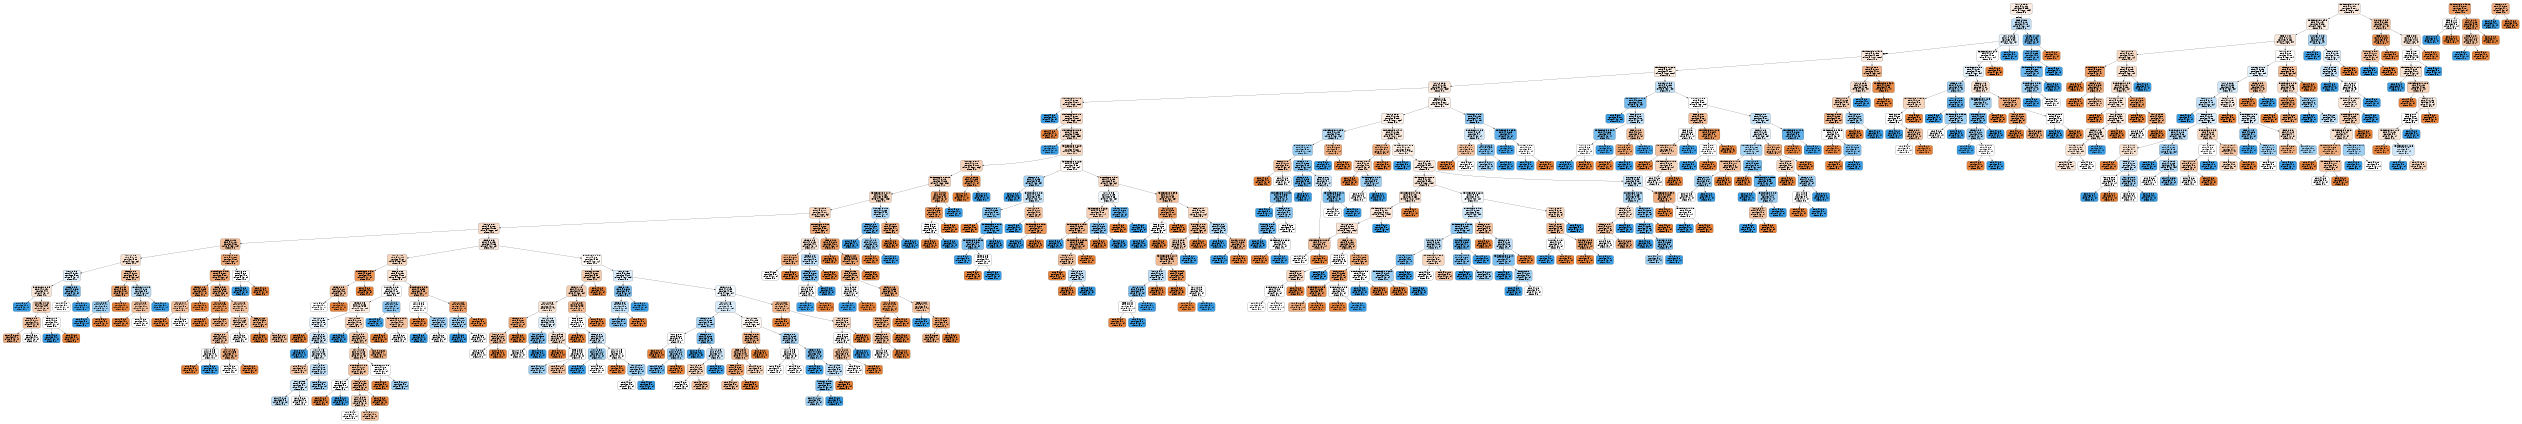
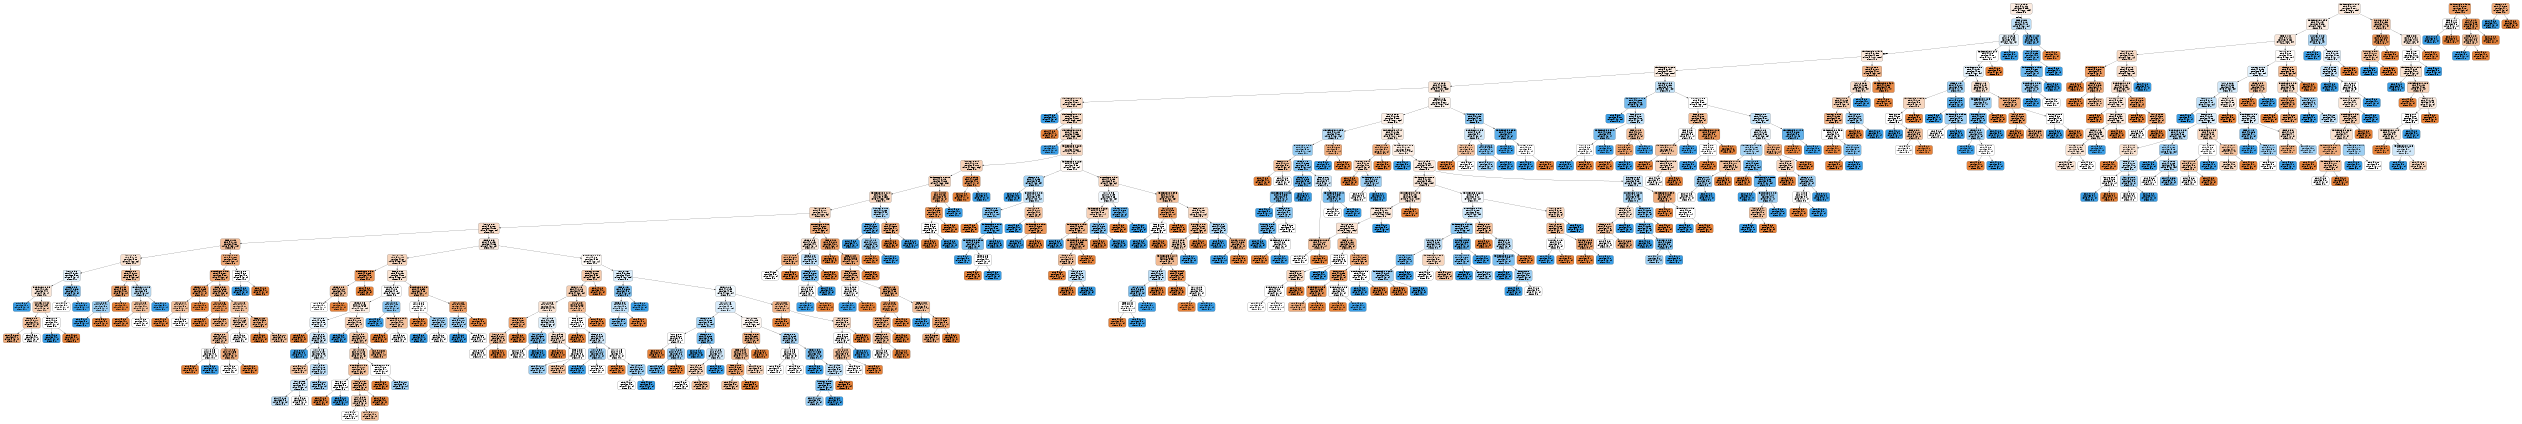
(1334, 201) -> (1334, 201)
